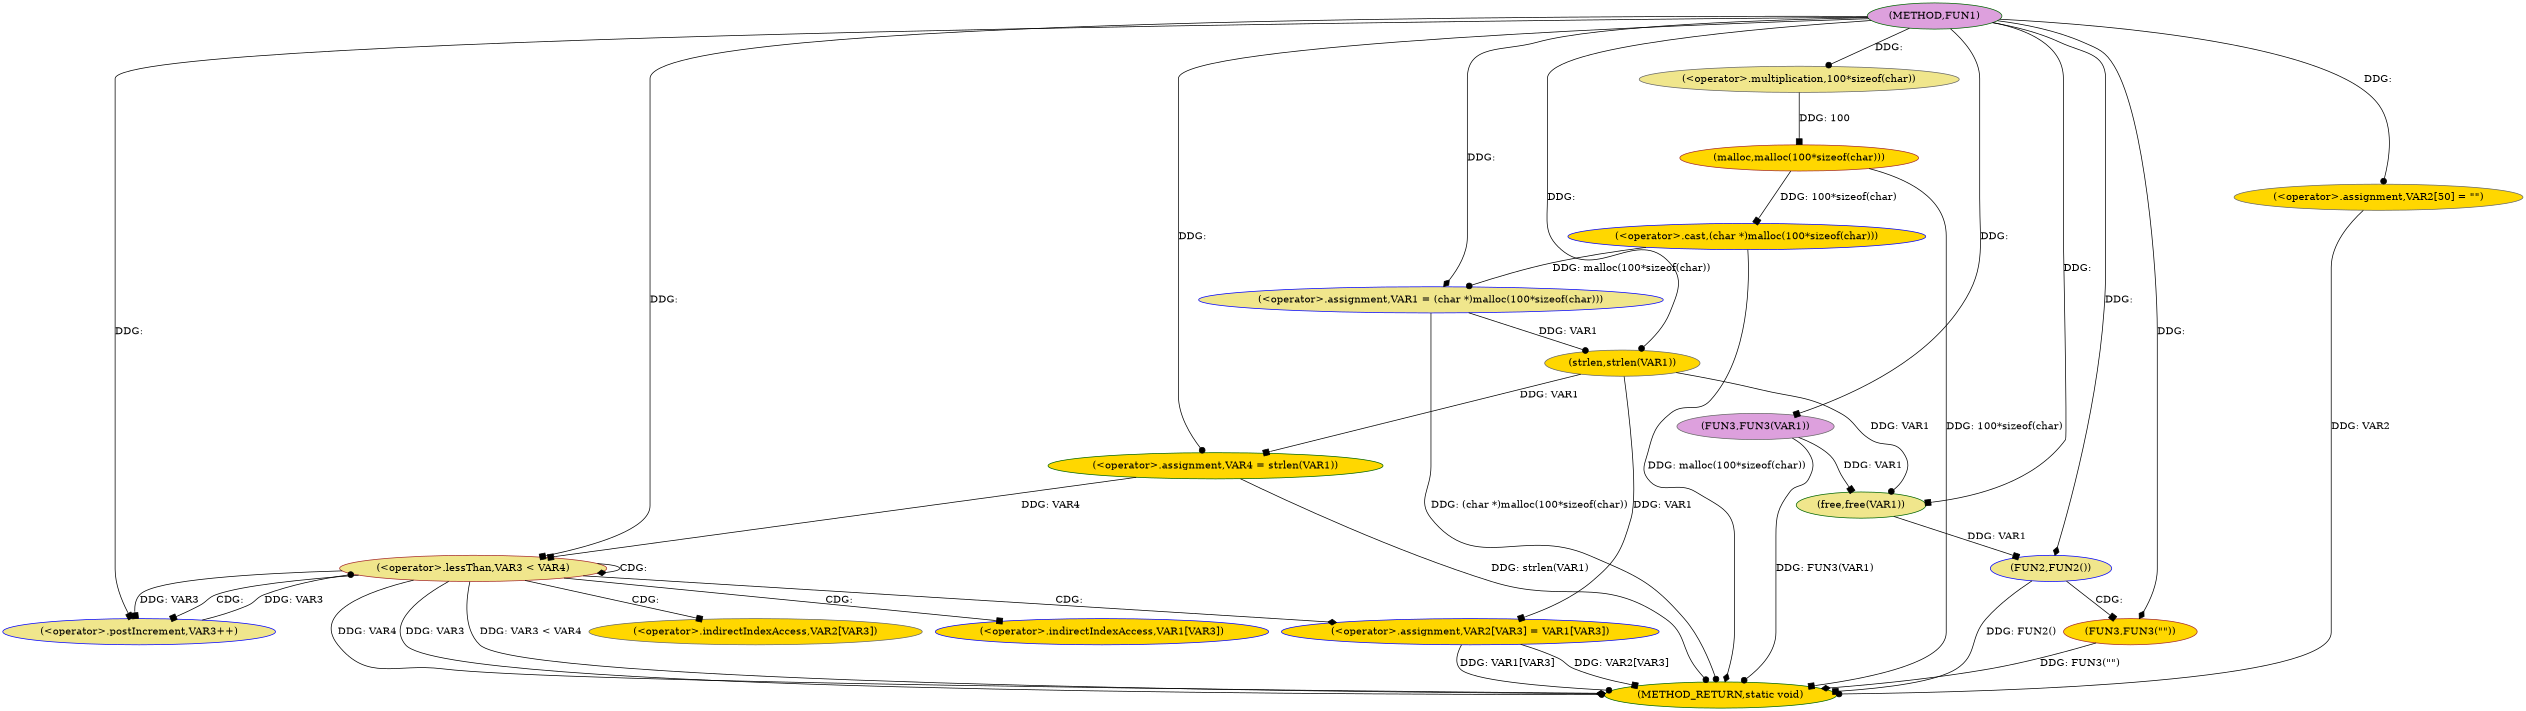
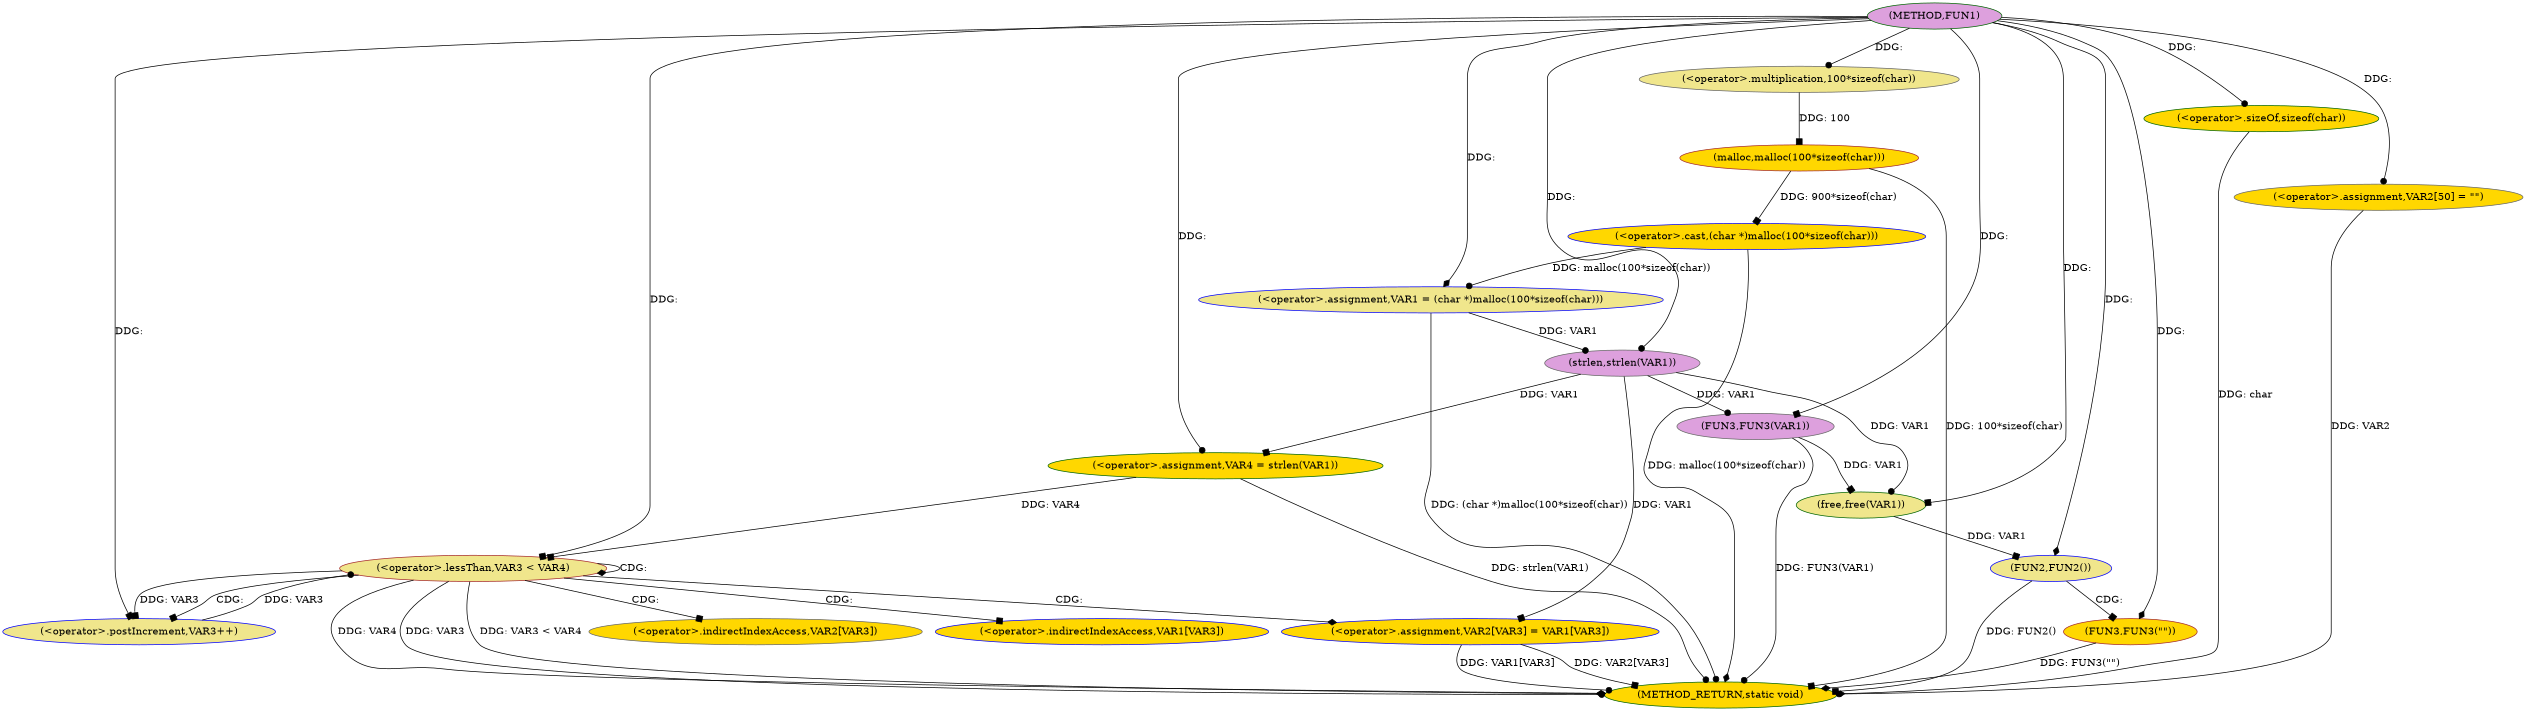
none -> (2261, 119)
(1839, 197) -> (1839, 197)
(1622, 363) -> (1622, 363)
none -> (1686, 394)
